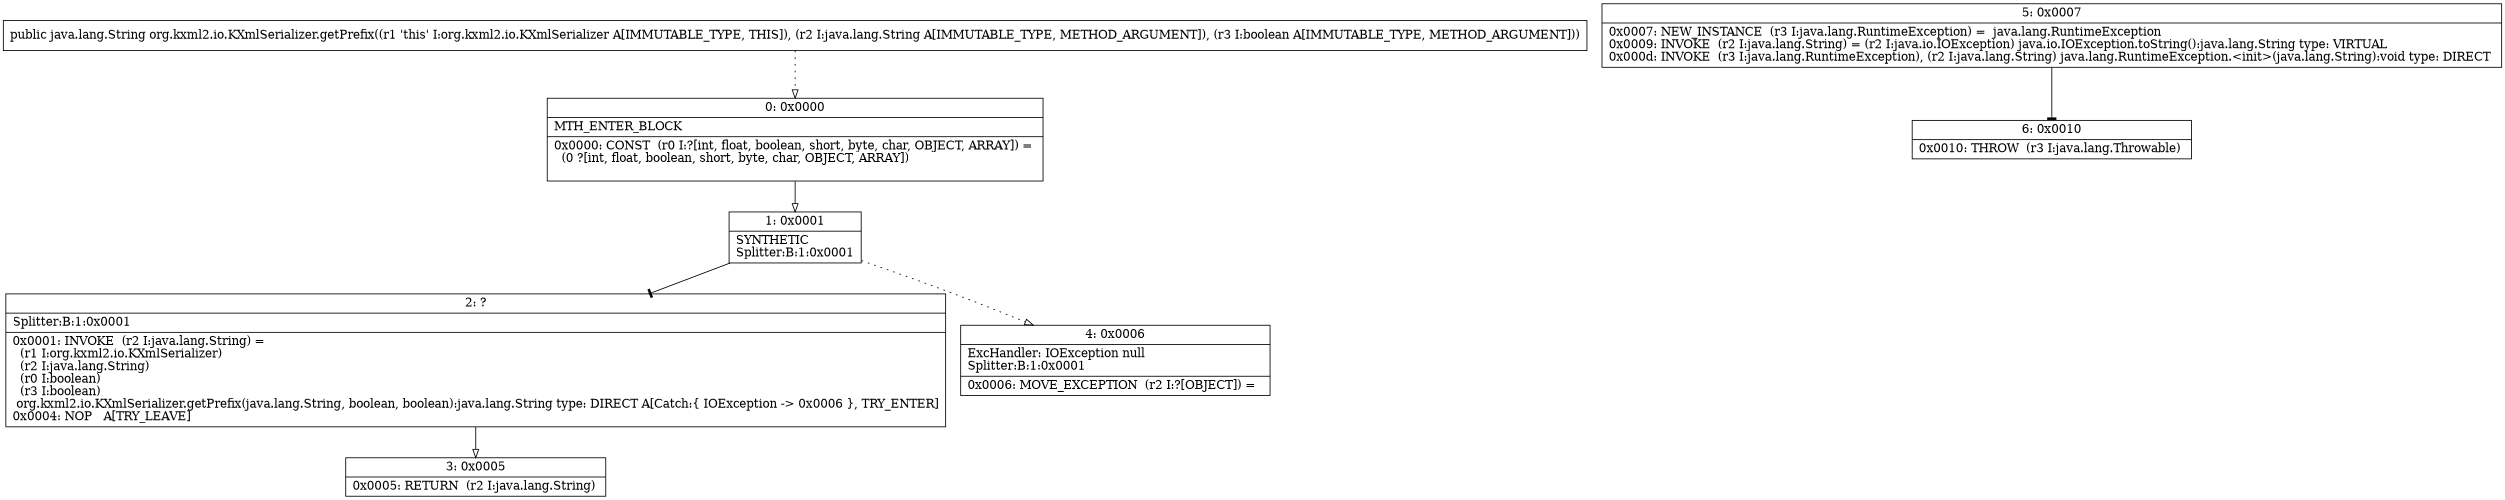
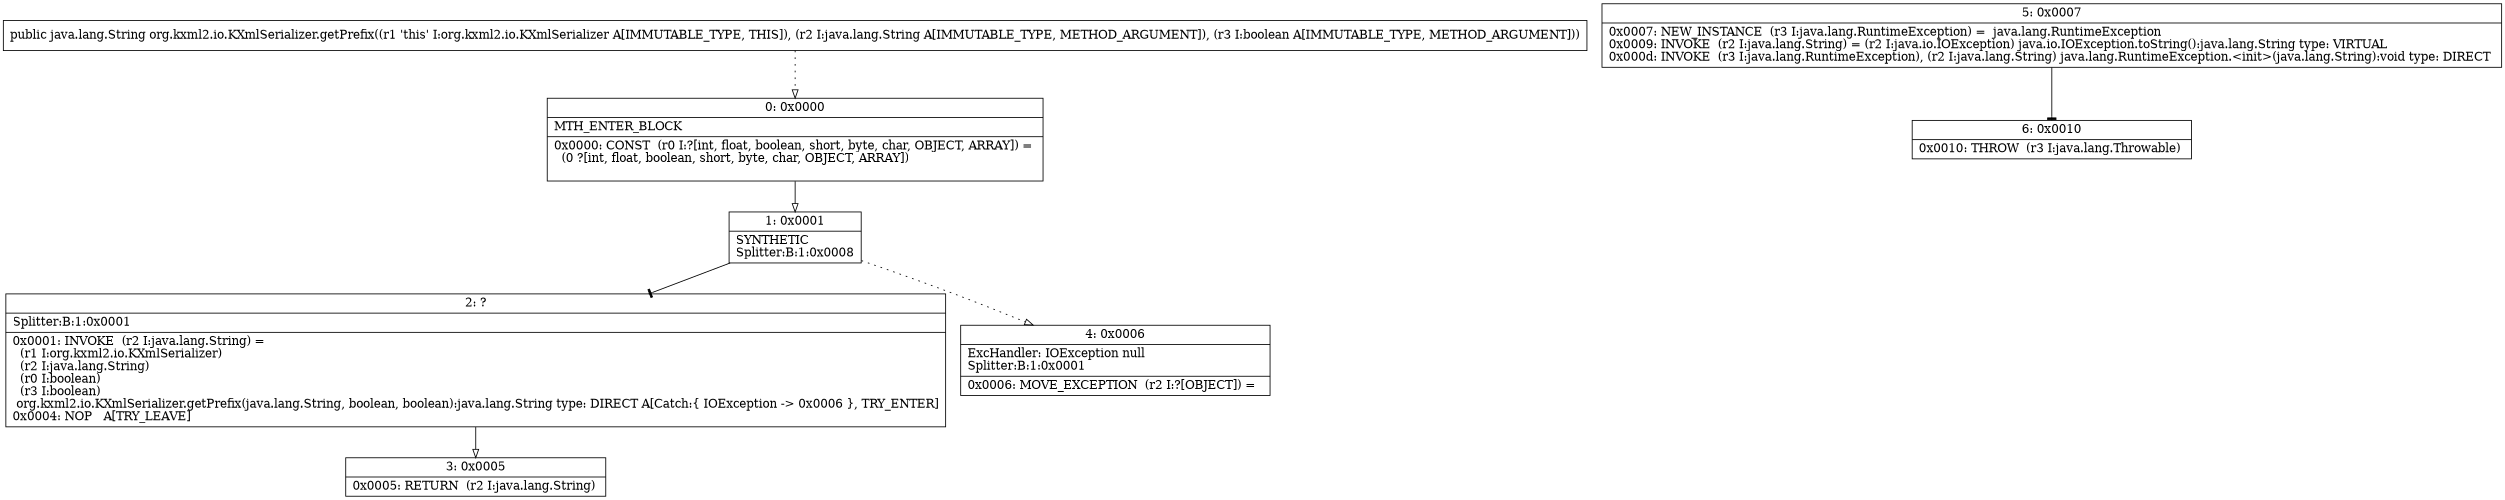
(795, 253) -> (795, 253)
